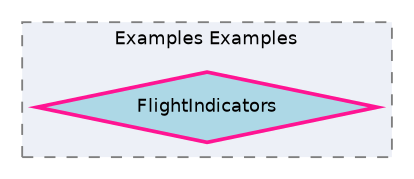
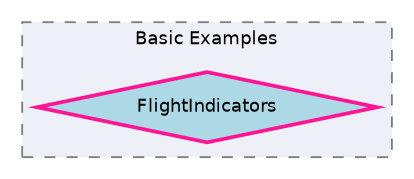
(207, 40) -> (207, 40)
